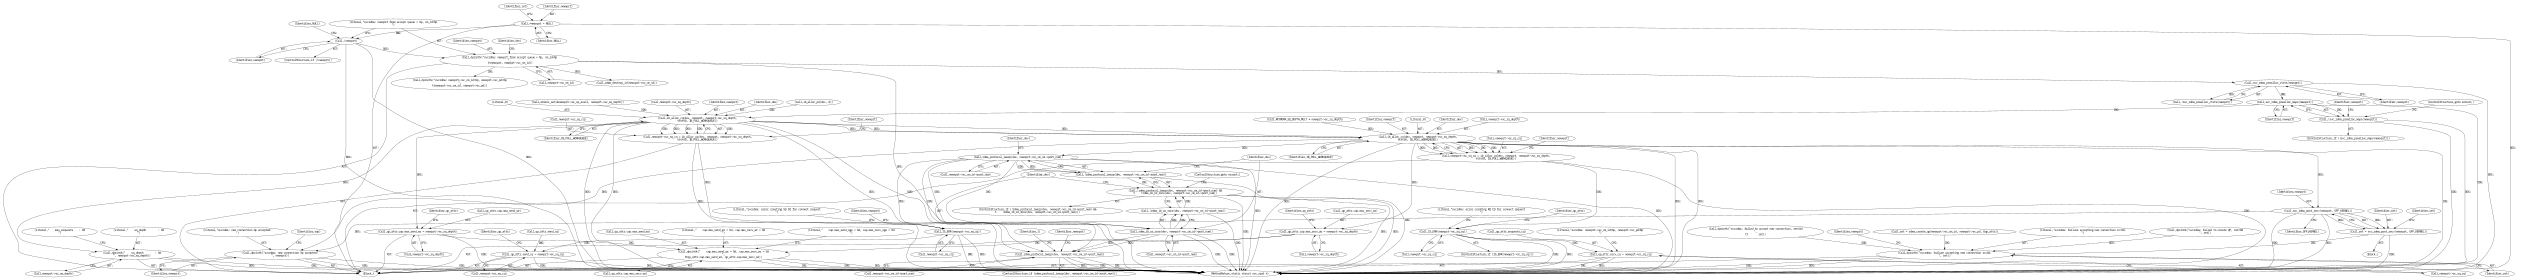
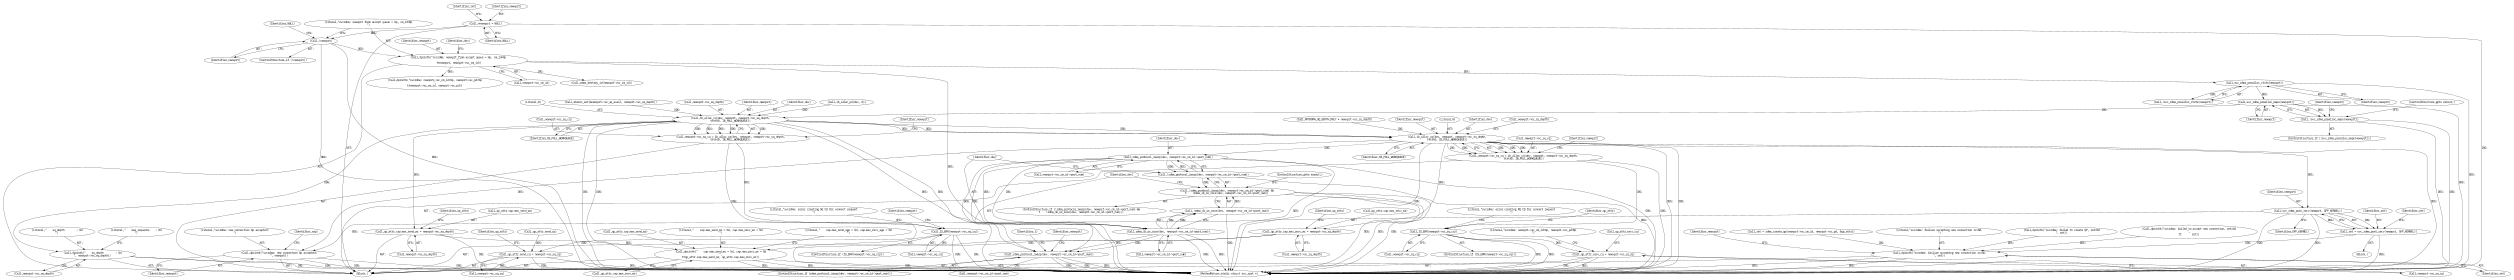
(1506, 232) -> (1623, 232)
none -> (847, 255)
